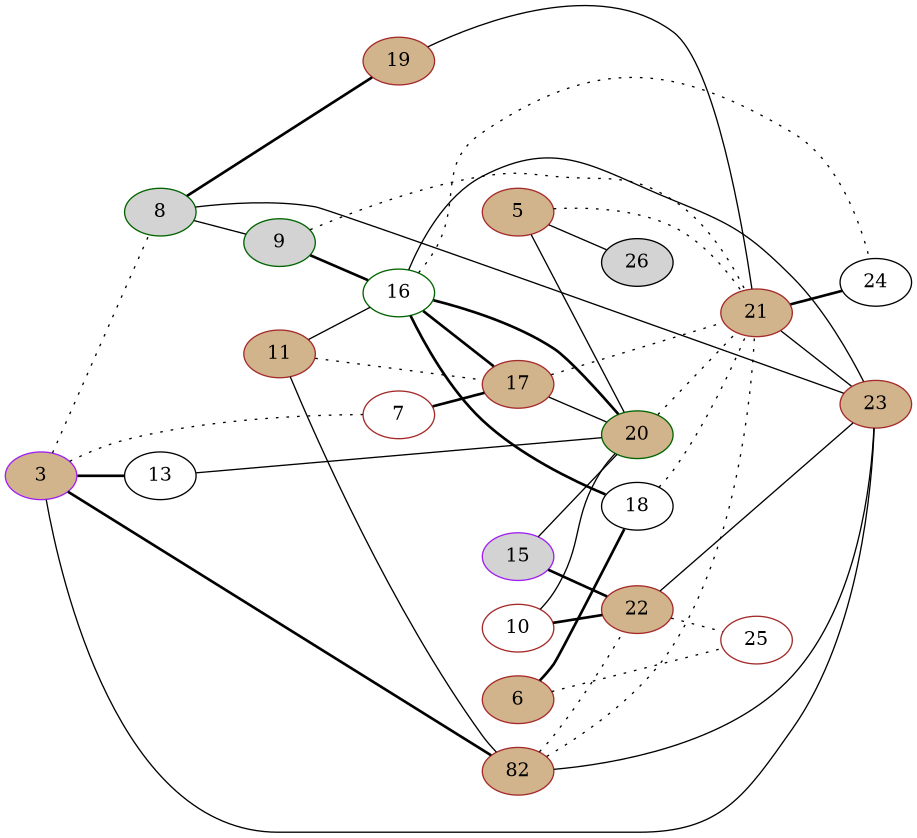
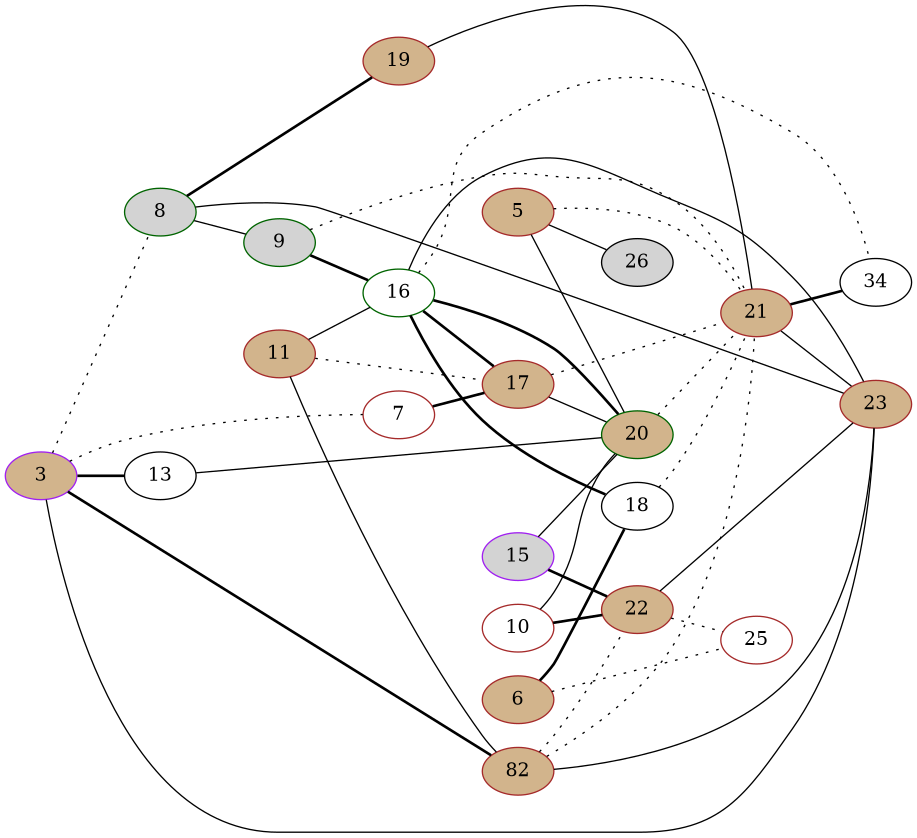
(876, 282) -> (876, 282)
